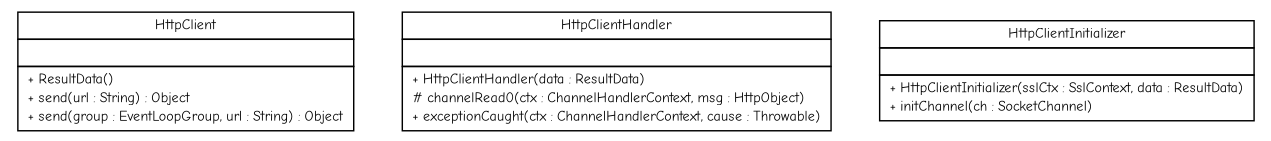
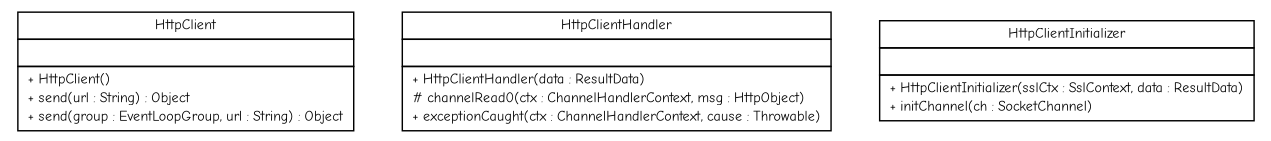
(71, 79) -> (69, 79)
